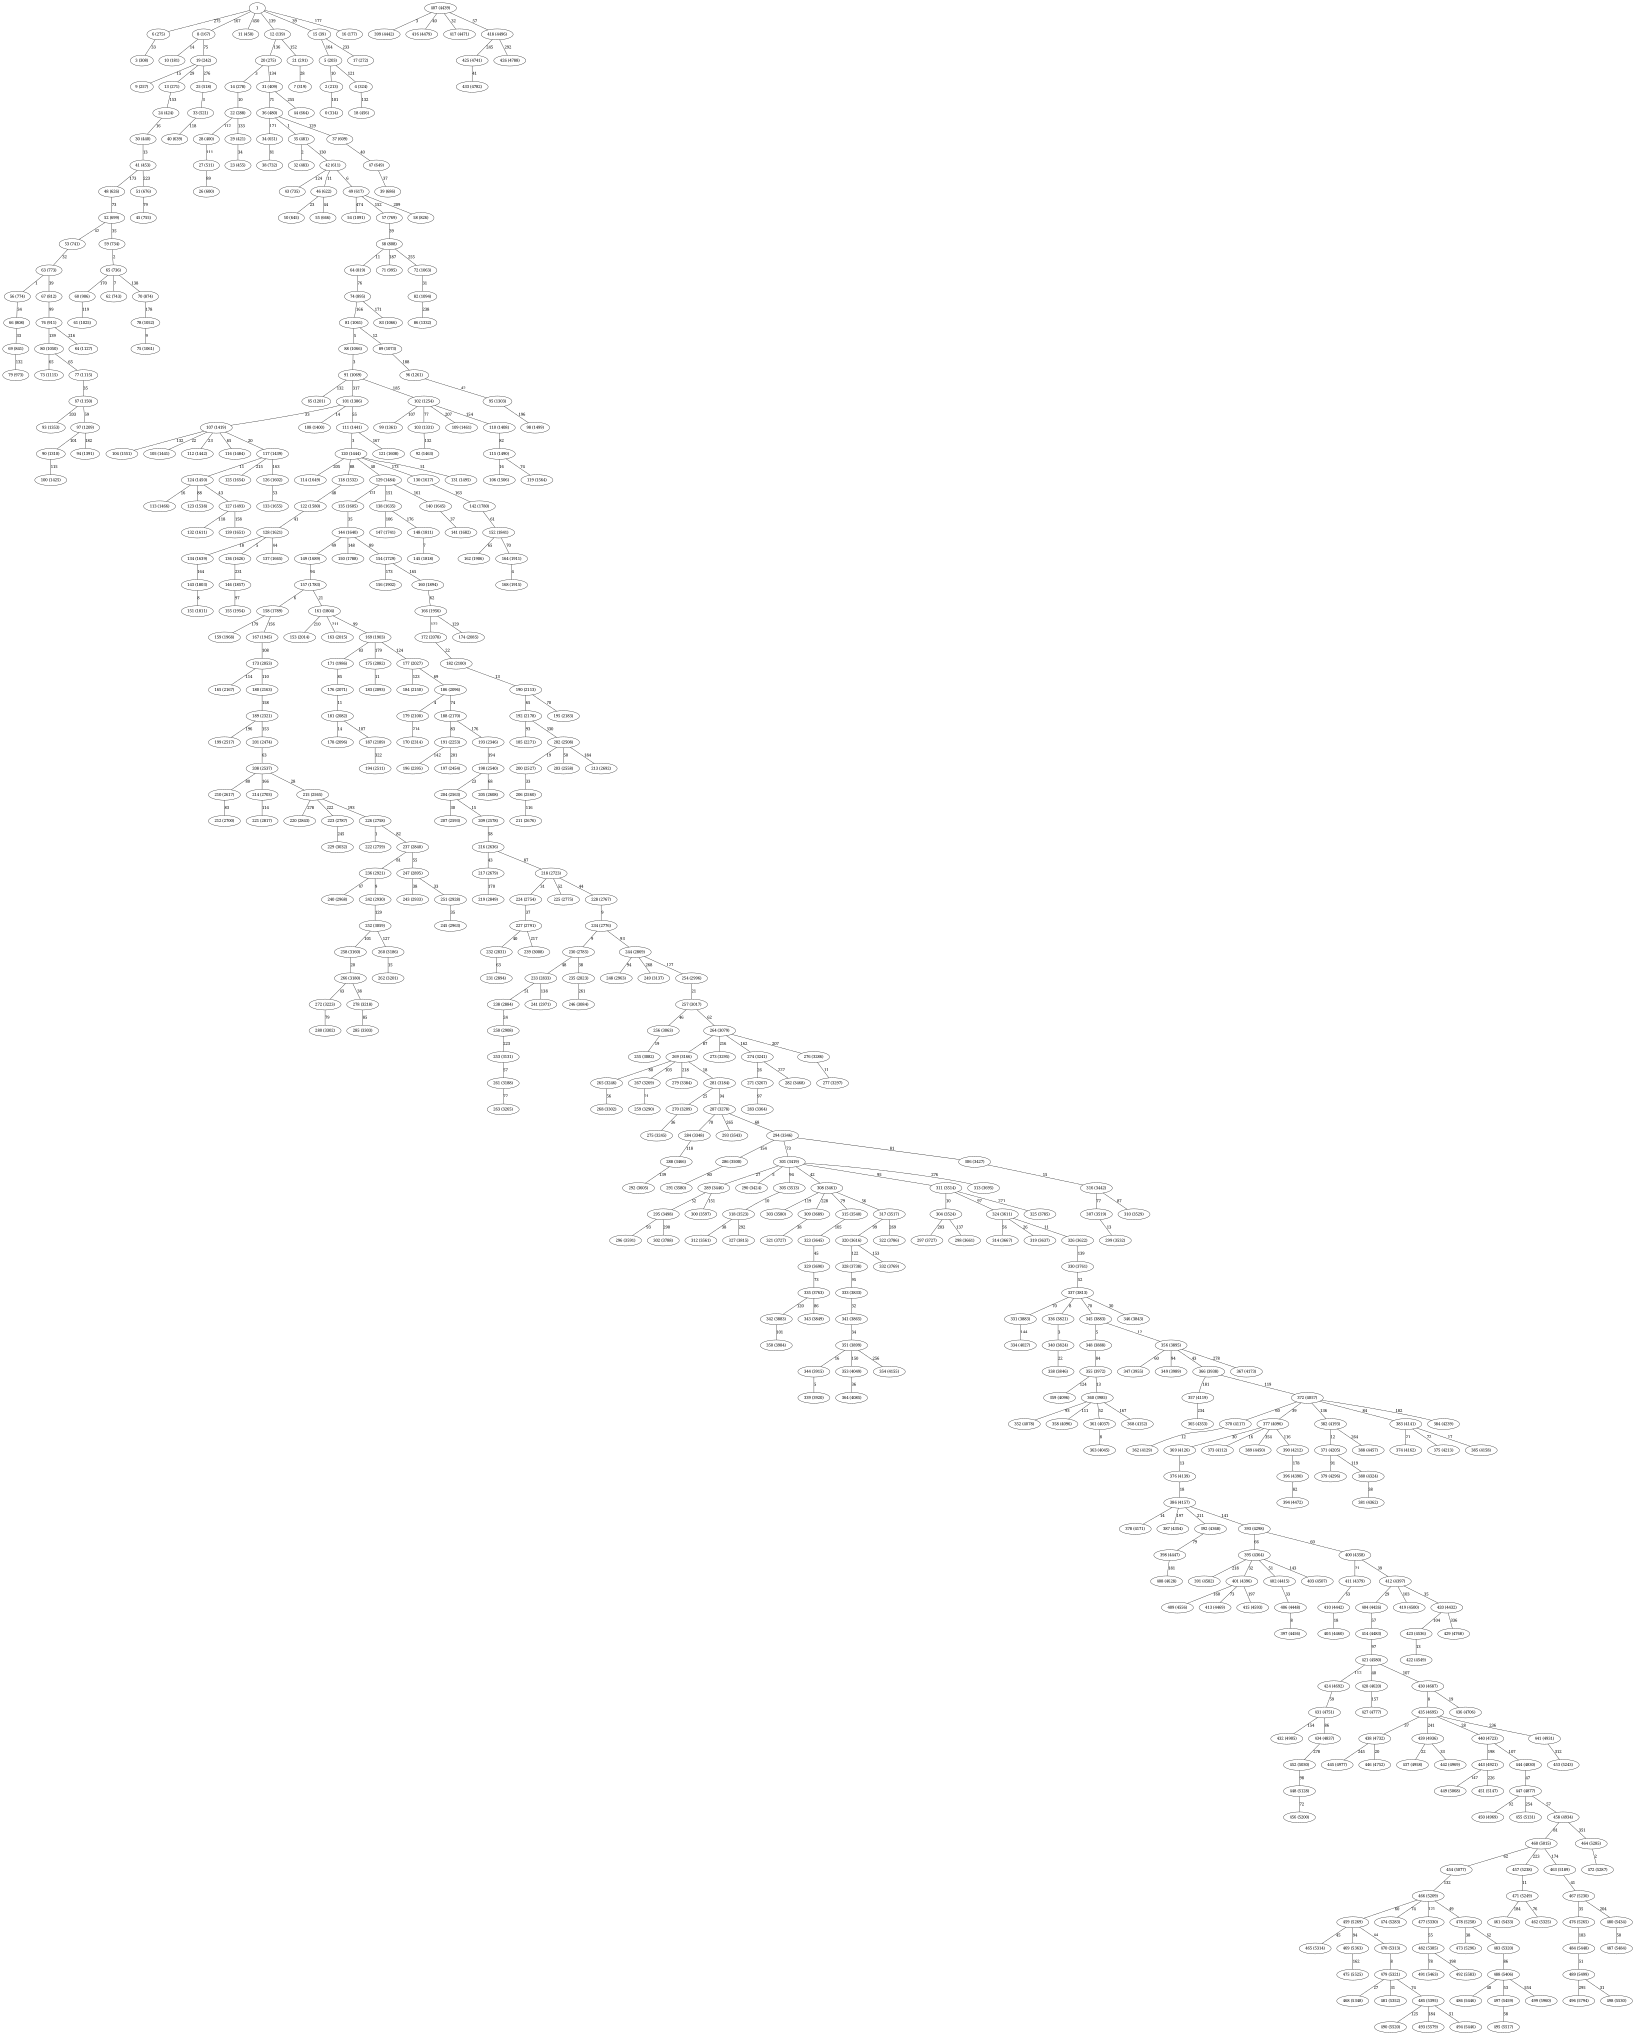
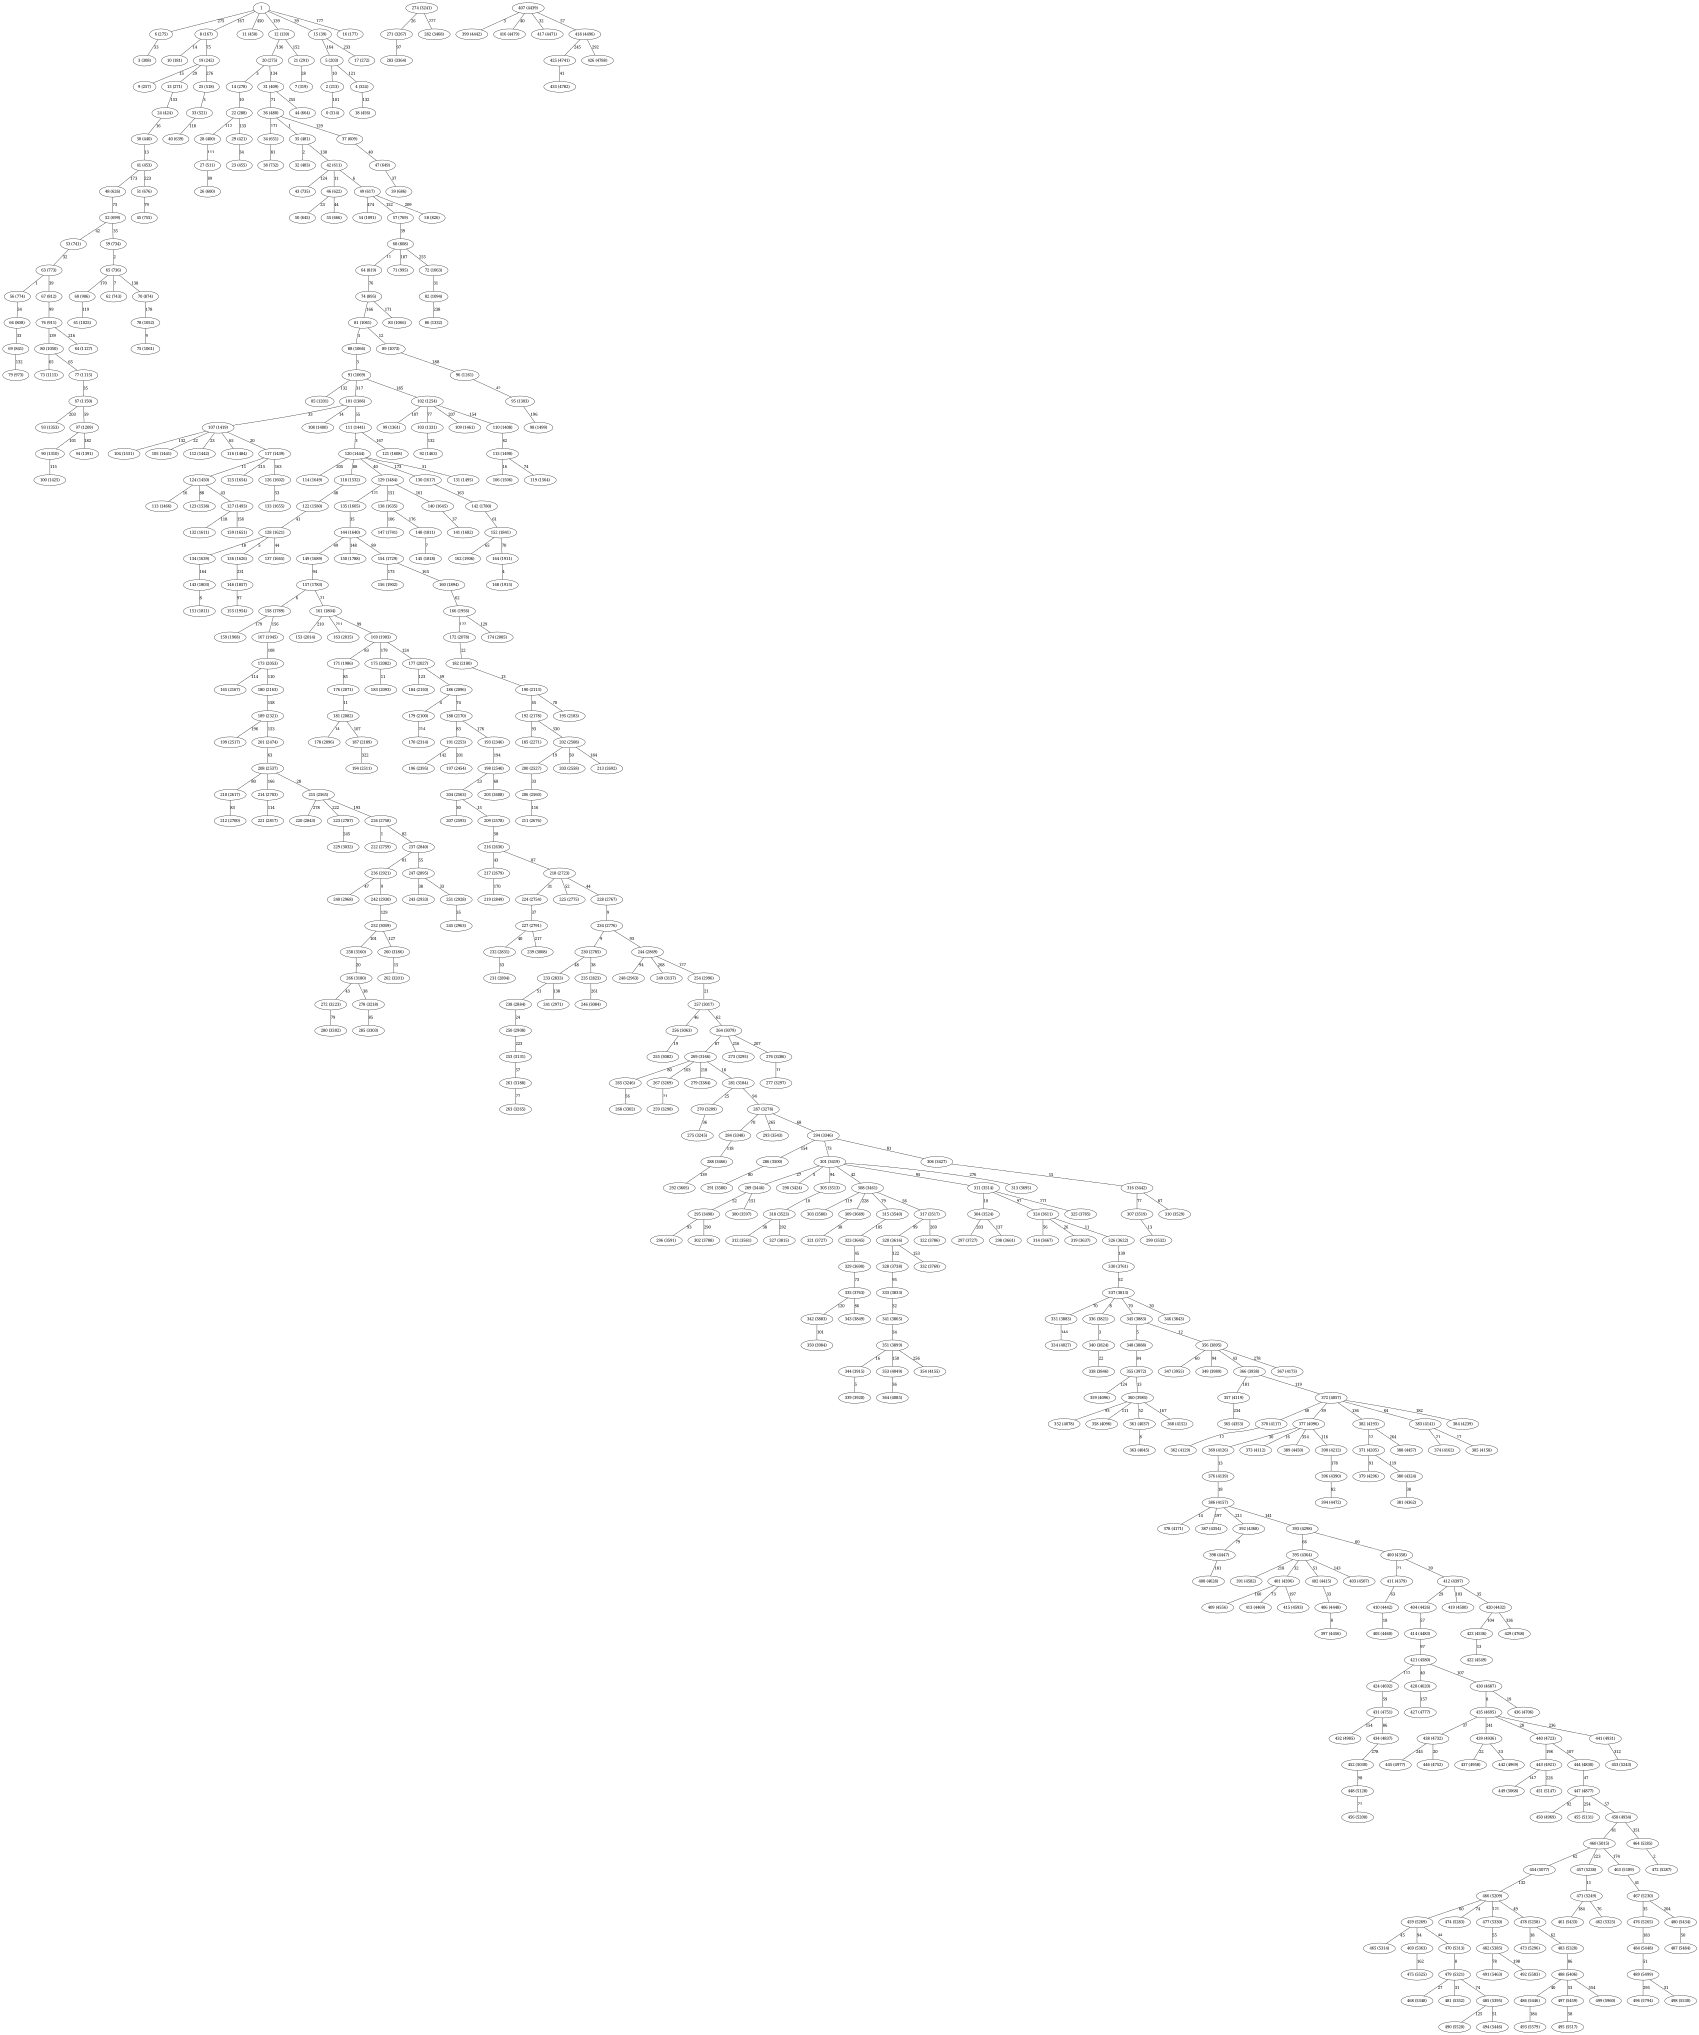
(738, 1044) -> none
(1444, 1450) -> none
(1428, 2014) -> (1530, 2014)
